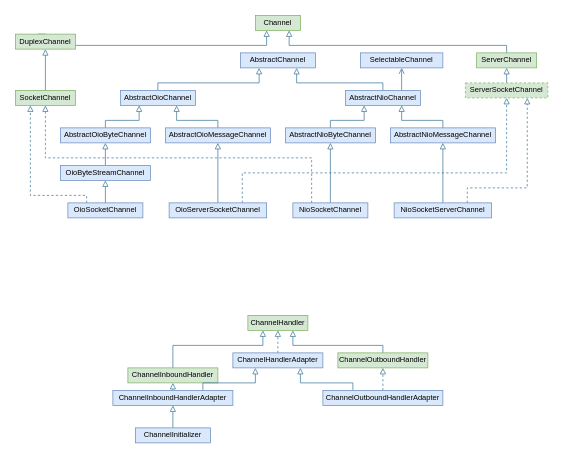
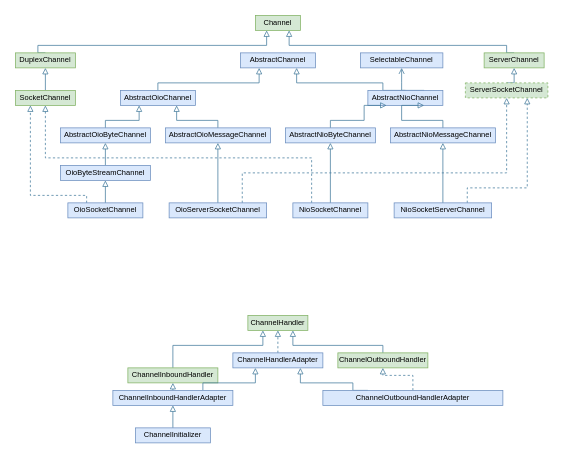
(45, 42) -> (45, 60)
(507, 60) -> (514, 60)
(383, 98) -> (405, 98)
(383, 398) -> (413, 398)
